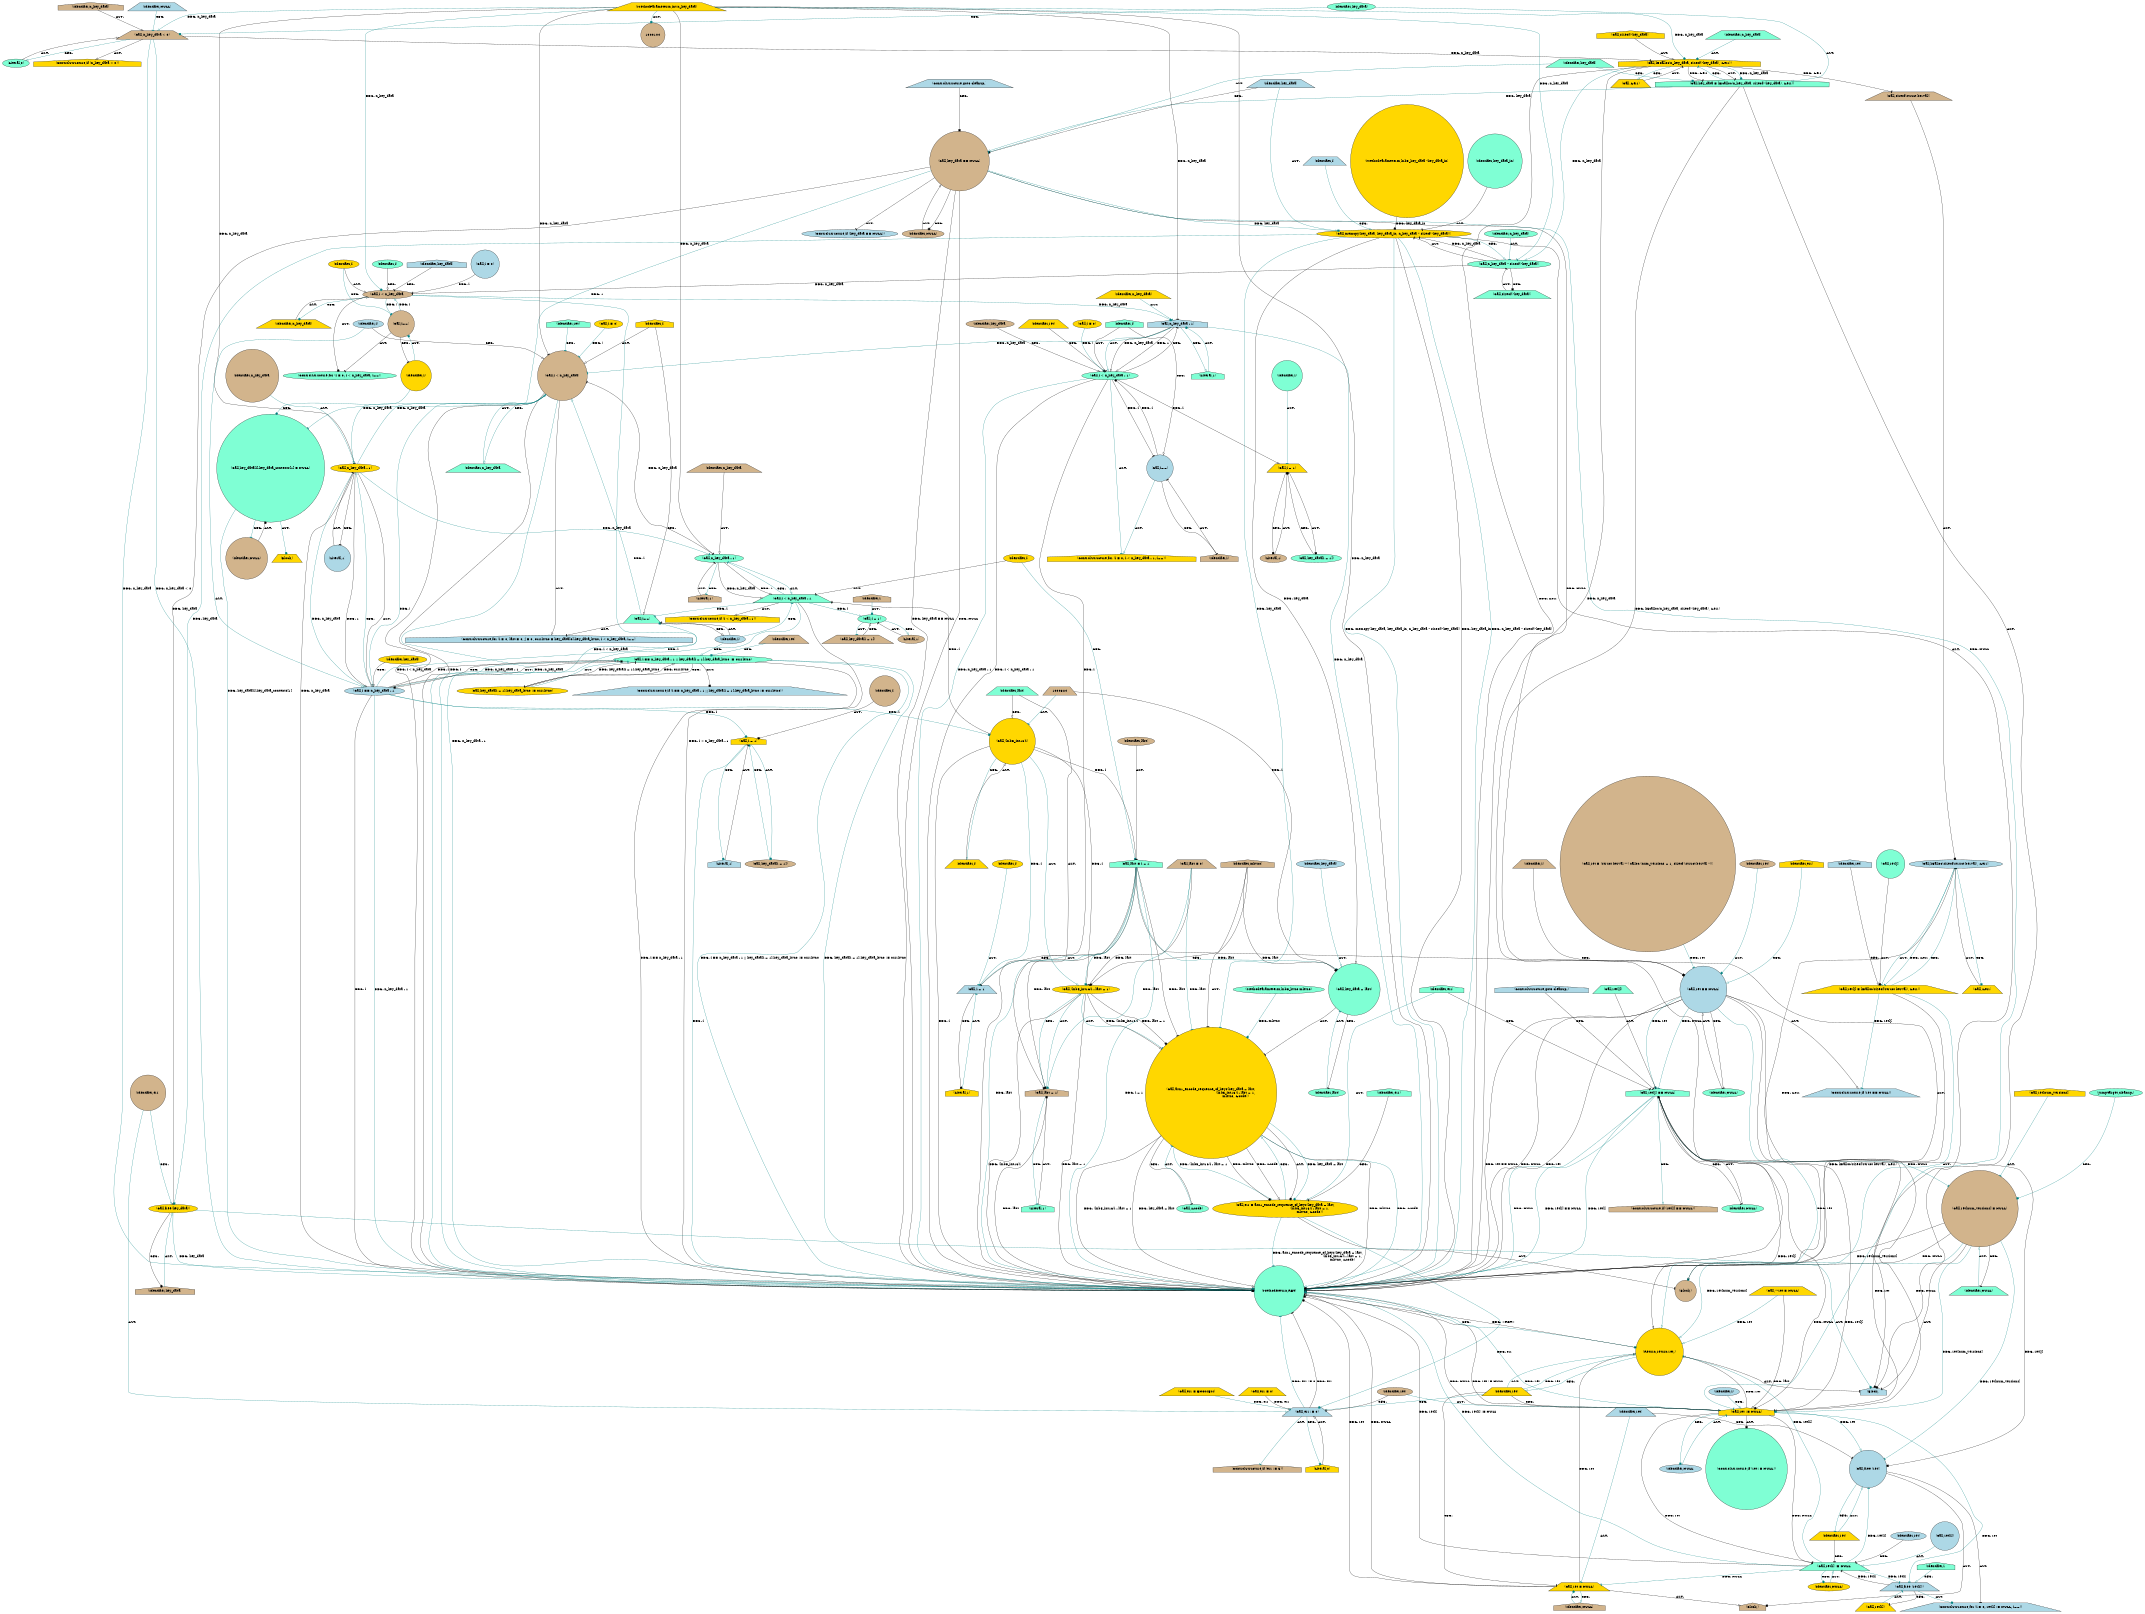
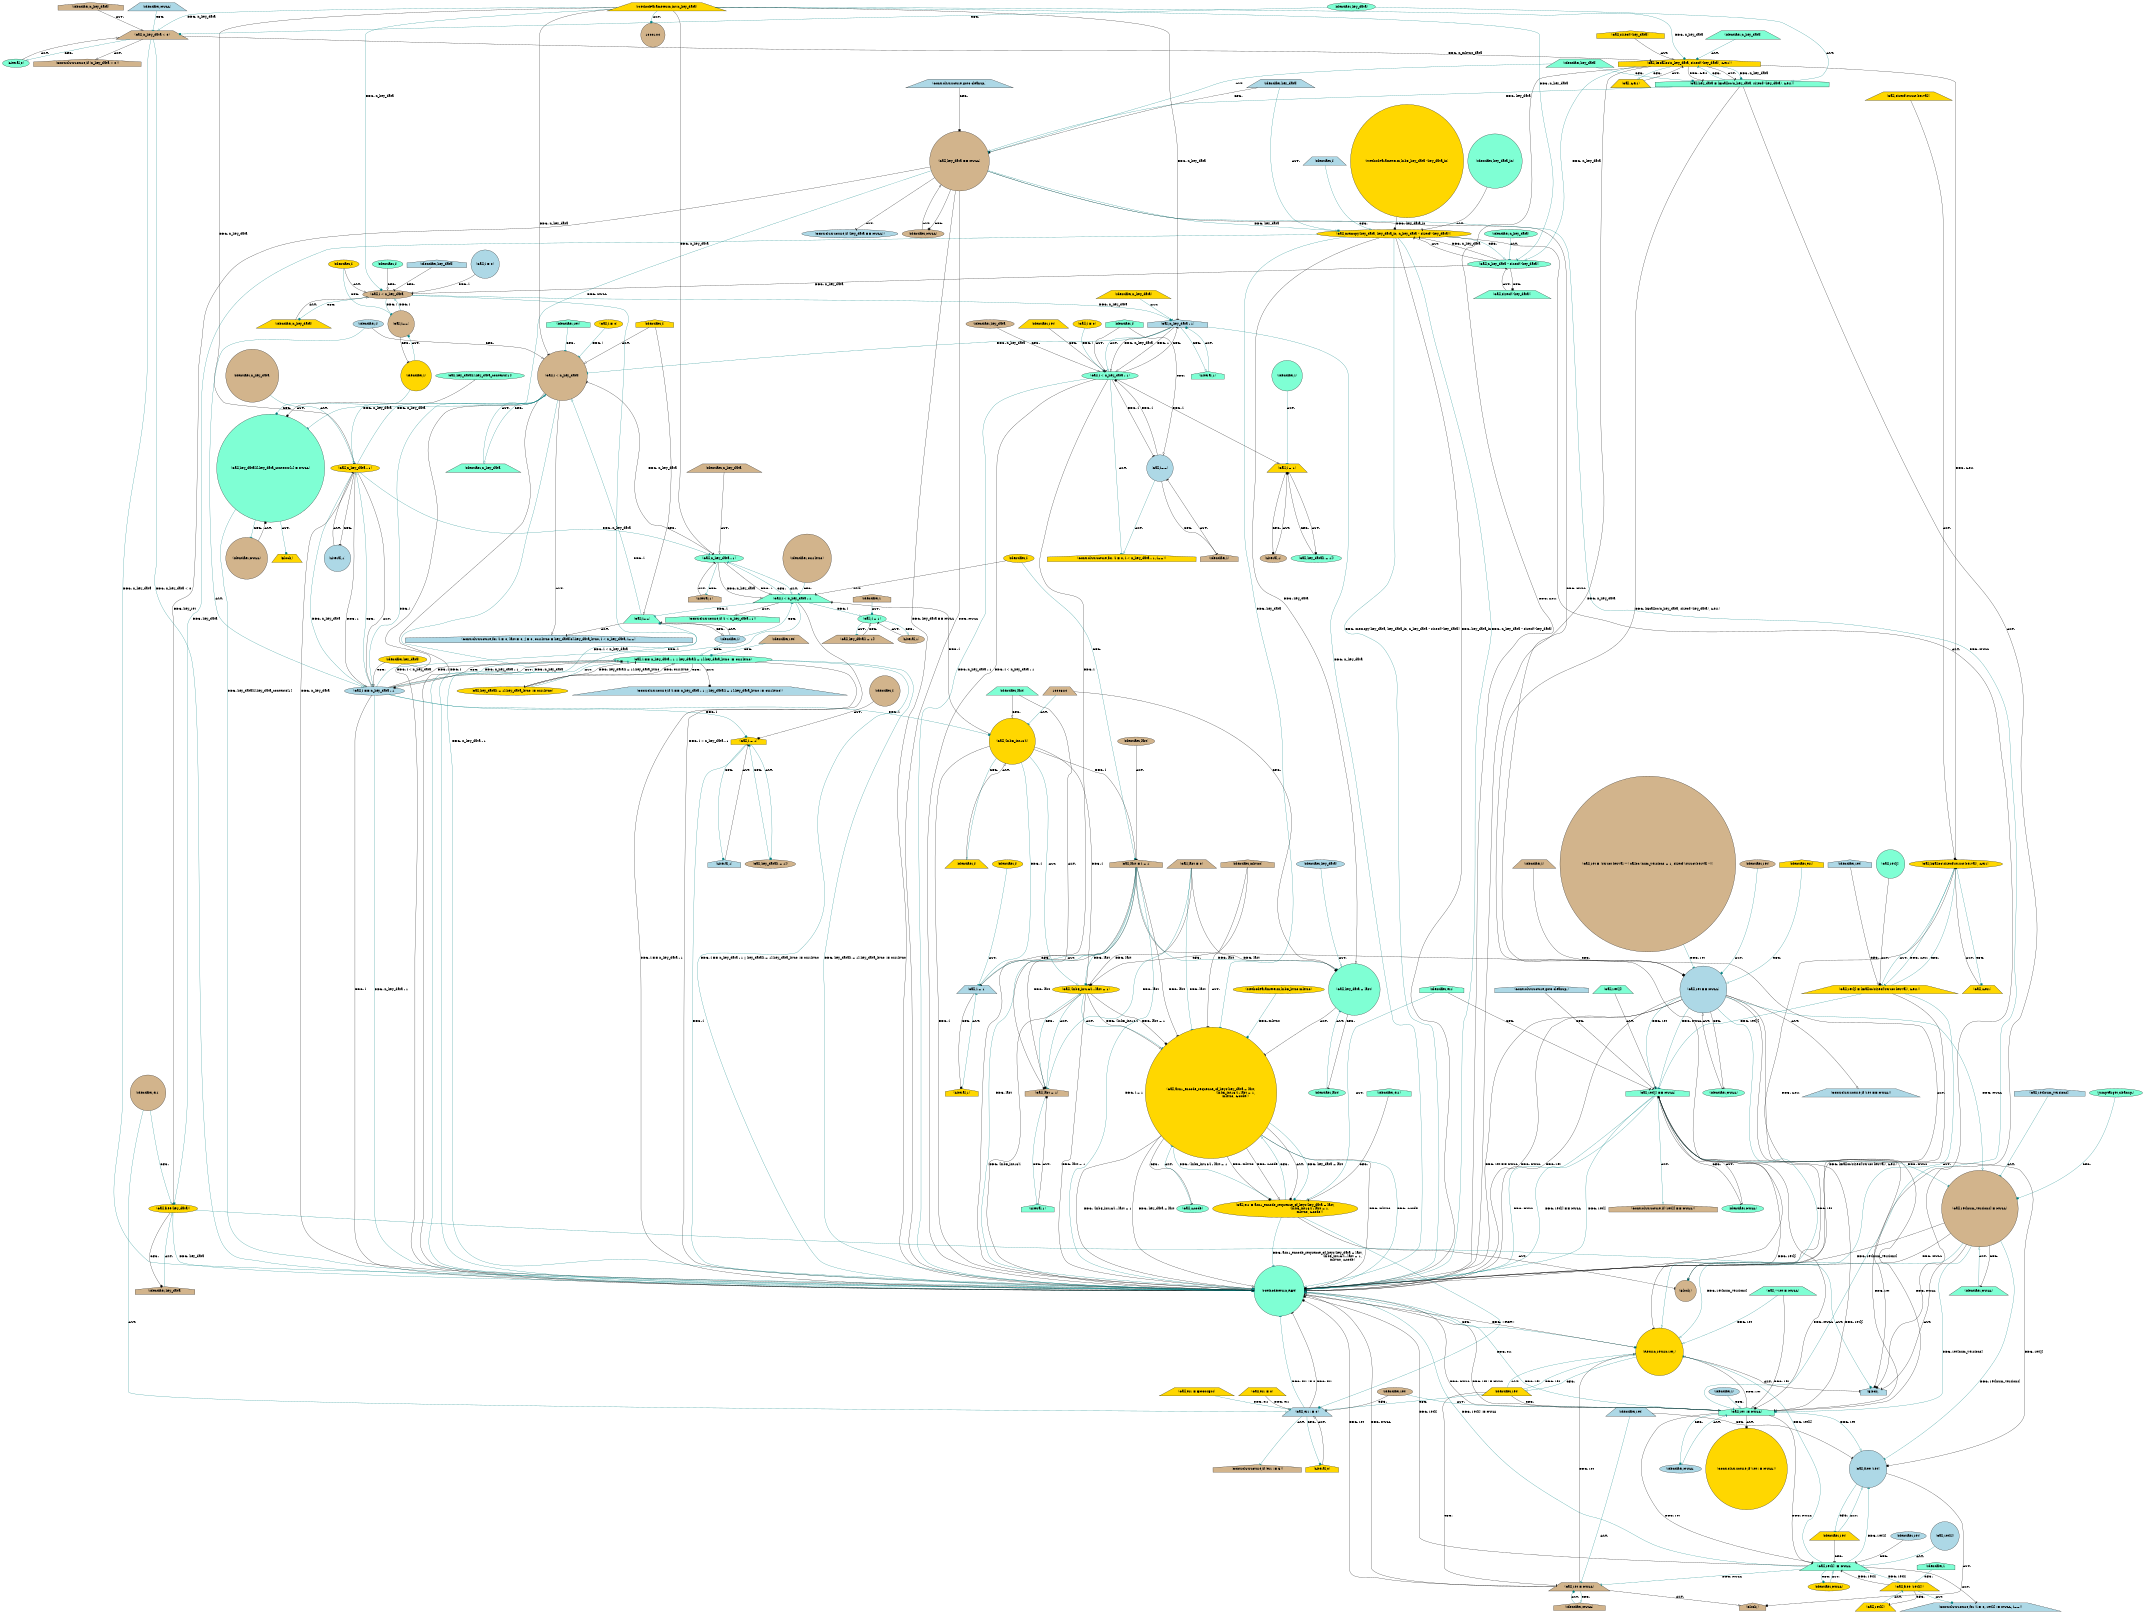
(1465, 53) -> (1465, 53)
(87, 63) -> (87, 63)
(1810, 76) -> (1956, 372)
(1909, 96) -> (1909, 96)
(597, 294) -> (597, 294)
(340, 376) -> none
none -> (480, 376)
(1354, 430) -> none
none -> (807, 558)
(185, 609) -> (185, 609)
(722, 619) -> (722, 619)
(1277, 770) -> (1277, 770)
(1136, 864) -> (1136, 864)
(1956, 864) -> (1956, 864)
(1256, 951) -> (1233, 956)
(1279, 989) -> (1279, 989)
(1133, 992) -> (1133, 992)
none -> (1907, 1021)
(1871, 1041) -> (1745, 1019)
(2050, 1093) -> (2050, 1093)
(1666, 1164) -> (1666, 1164)
(1780, 1230) -> (1780, 1230)
(1037, 1267) -> none
(1783, 1291) -> (1783, 1291)
(1782, 1382) -> (1782, 1382)
(1747, 1412) -> (1747, 1412)
(1941, 1462) -> none
(1747, 1469) -> (1747, 1469)
(1967, 1512) -> (1924, 1572)
(1879, 1575) -> (1879, 1575)
(1579, 1587) -> (1579, 1587)
(1910, 1587) -> (1910, 1587)
